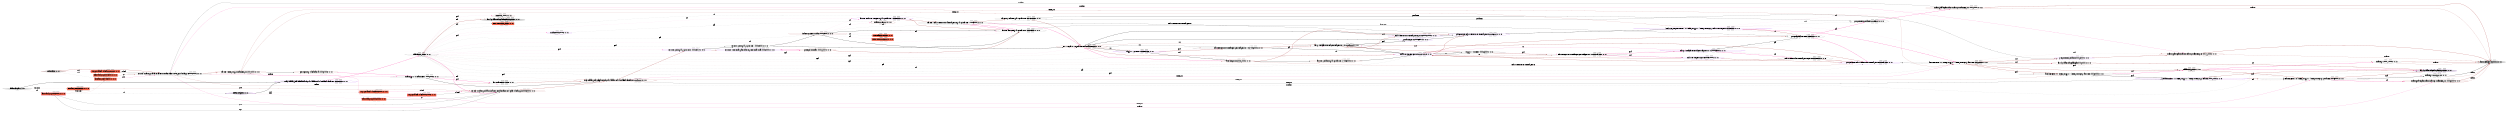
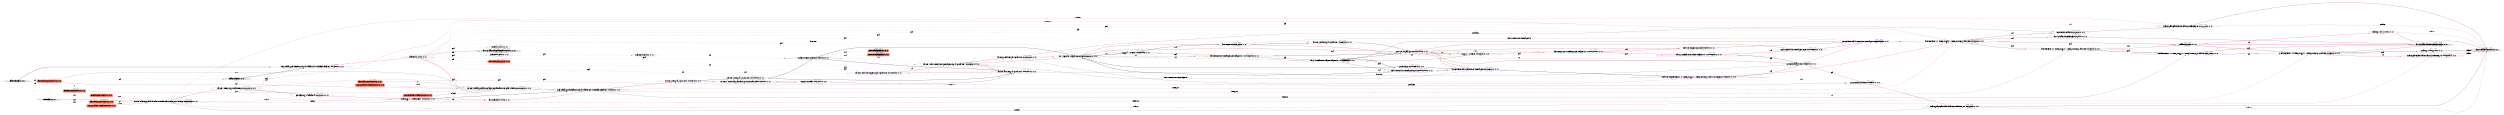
(846, 27) -> (727, 56)
(1604, 39) -> (1608, 60)
(818, 59) -> (813, 42)
(916, 68) -> (912, 32)
(1289, 85) -> (1285, 24)
(37, 88) -> (35, 84)
(78, 91) -> (74, 86)
none -> (73, 101)
